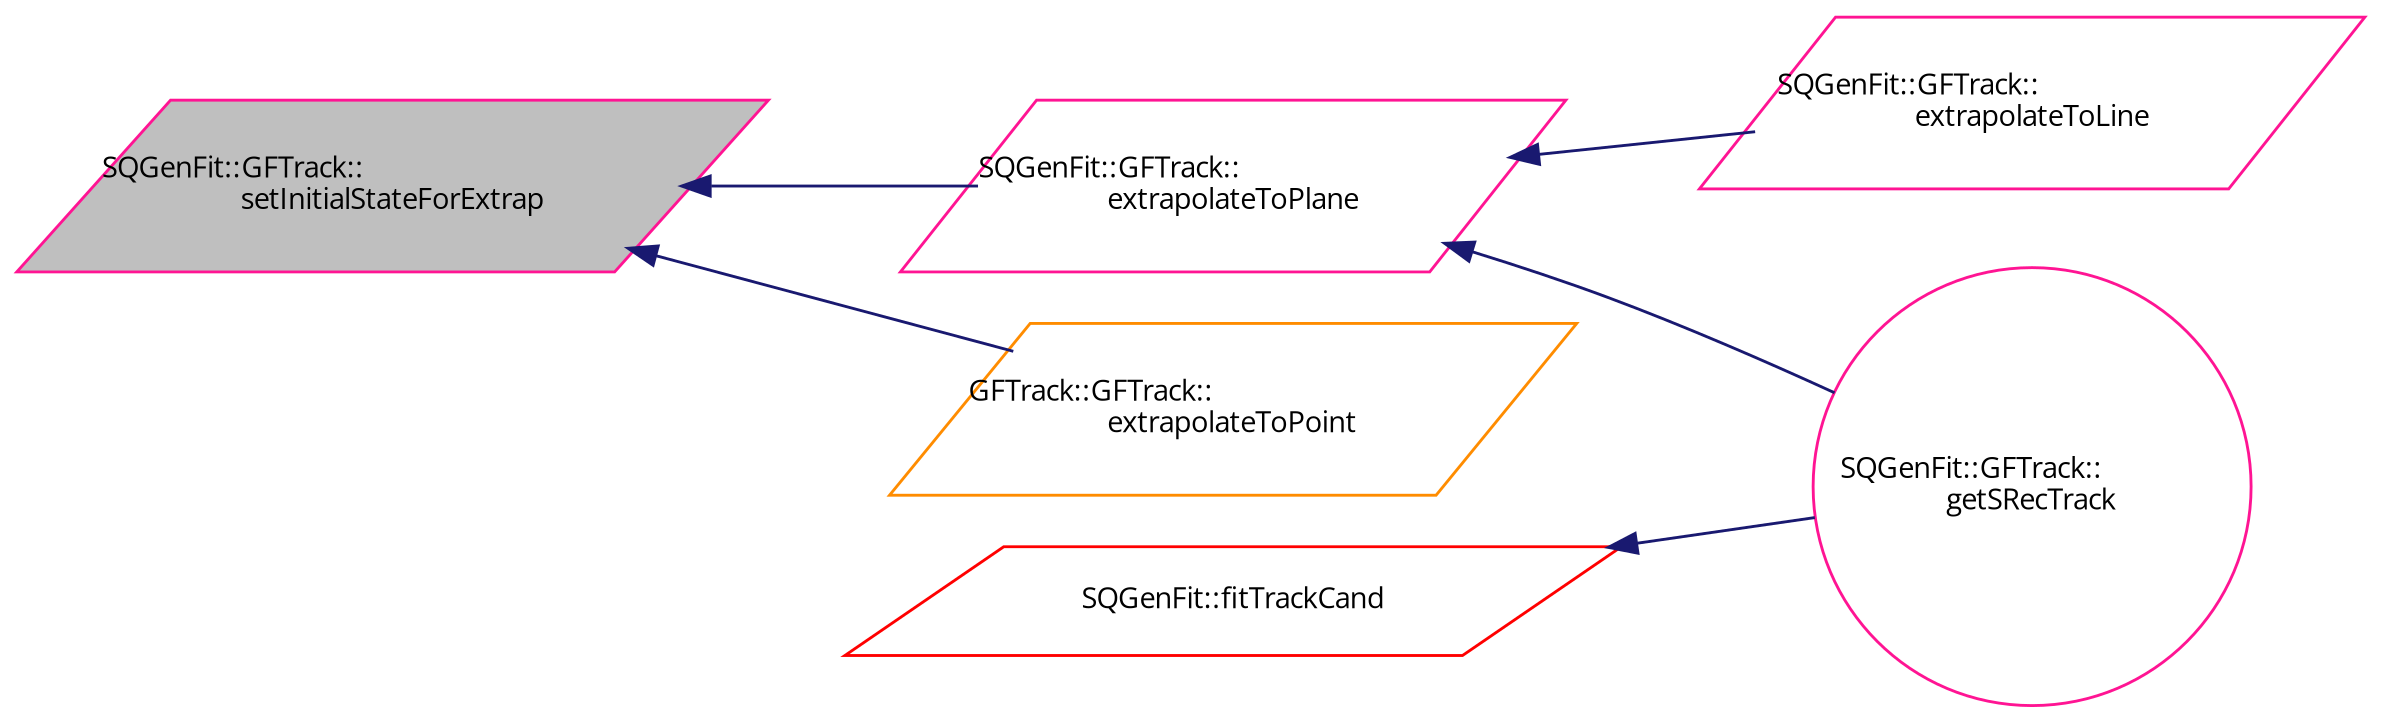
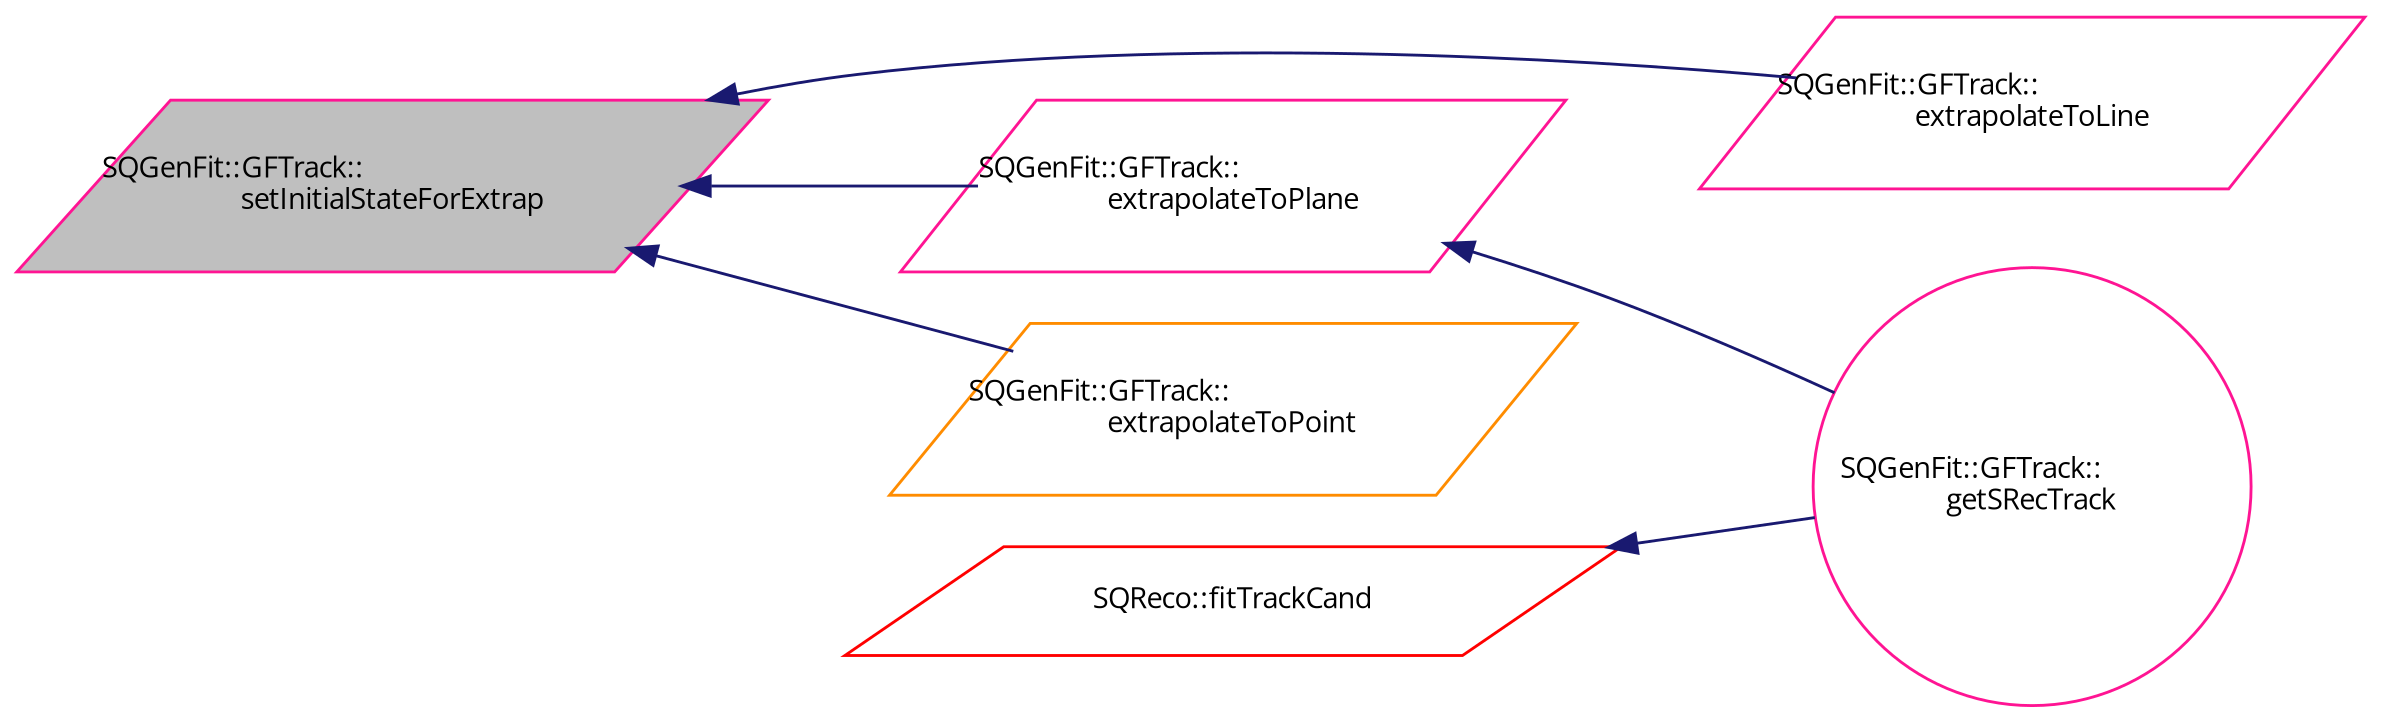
(1647, 143) -> (1265, 53)
(1233, 409) -> (1233, 409)
(1233, 601) -> (1233, 601)
